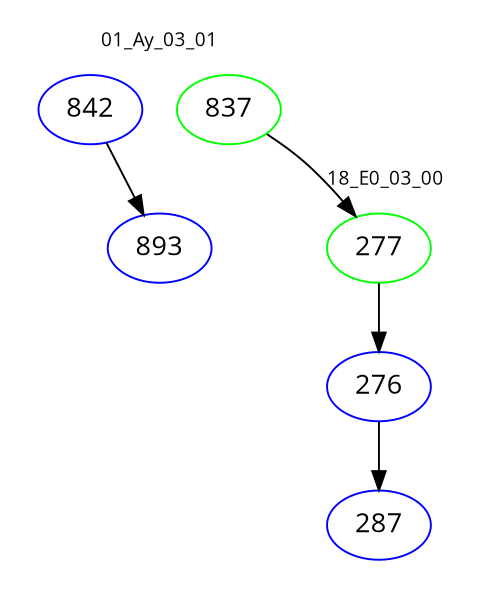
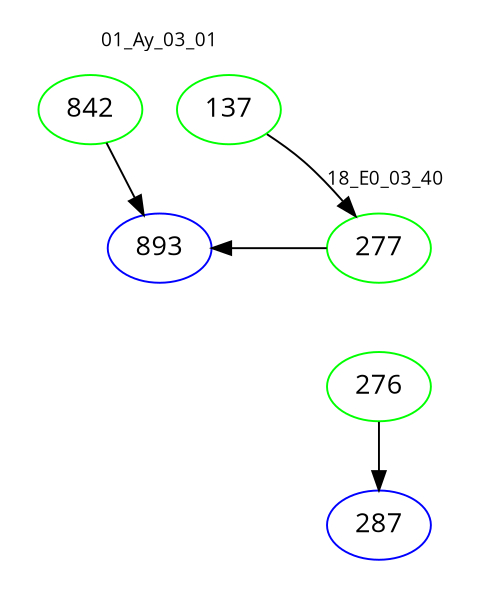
(90, 110) -> (90, 110)
(229, 110) -> (229, 110)
(386, 180) -> (386, 180)
(379, 308) -> (279, 248)
(379, 387) -> (379, 387)
